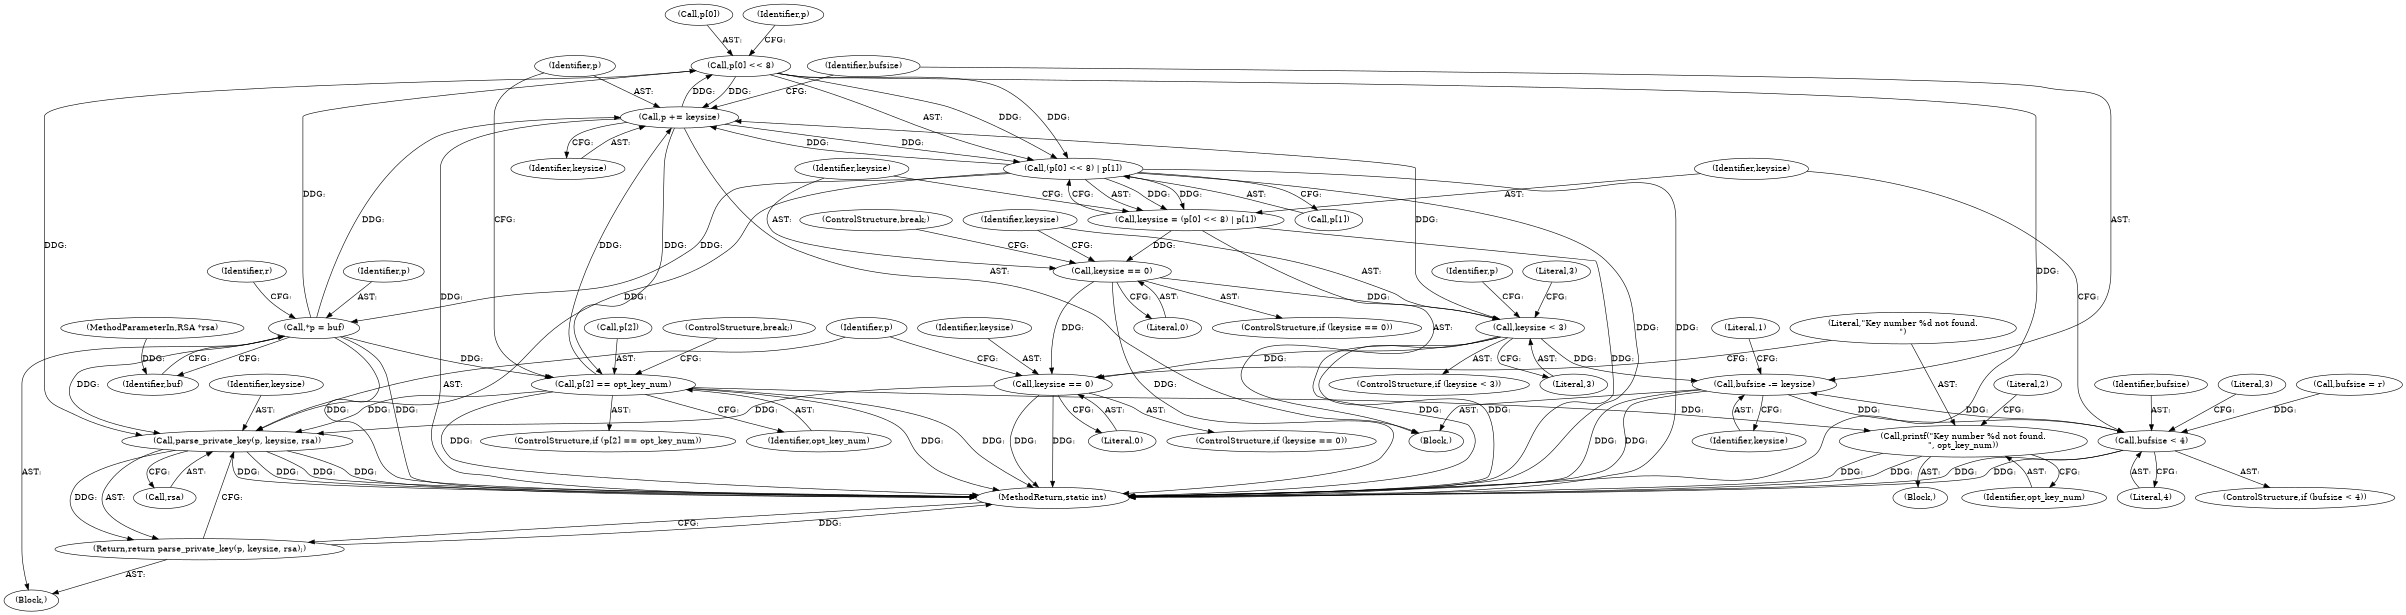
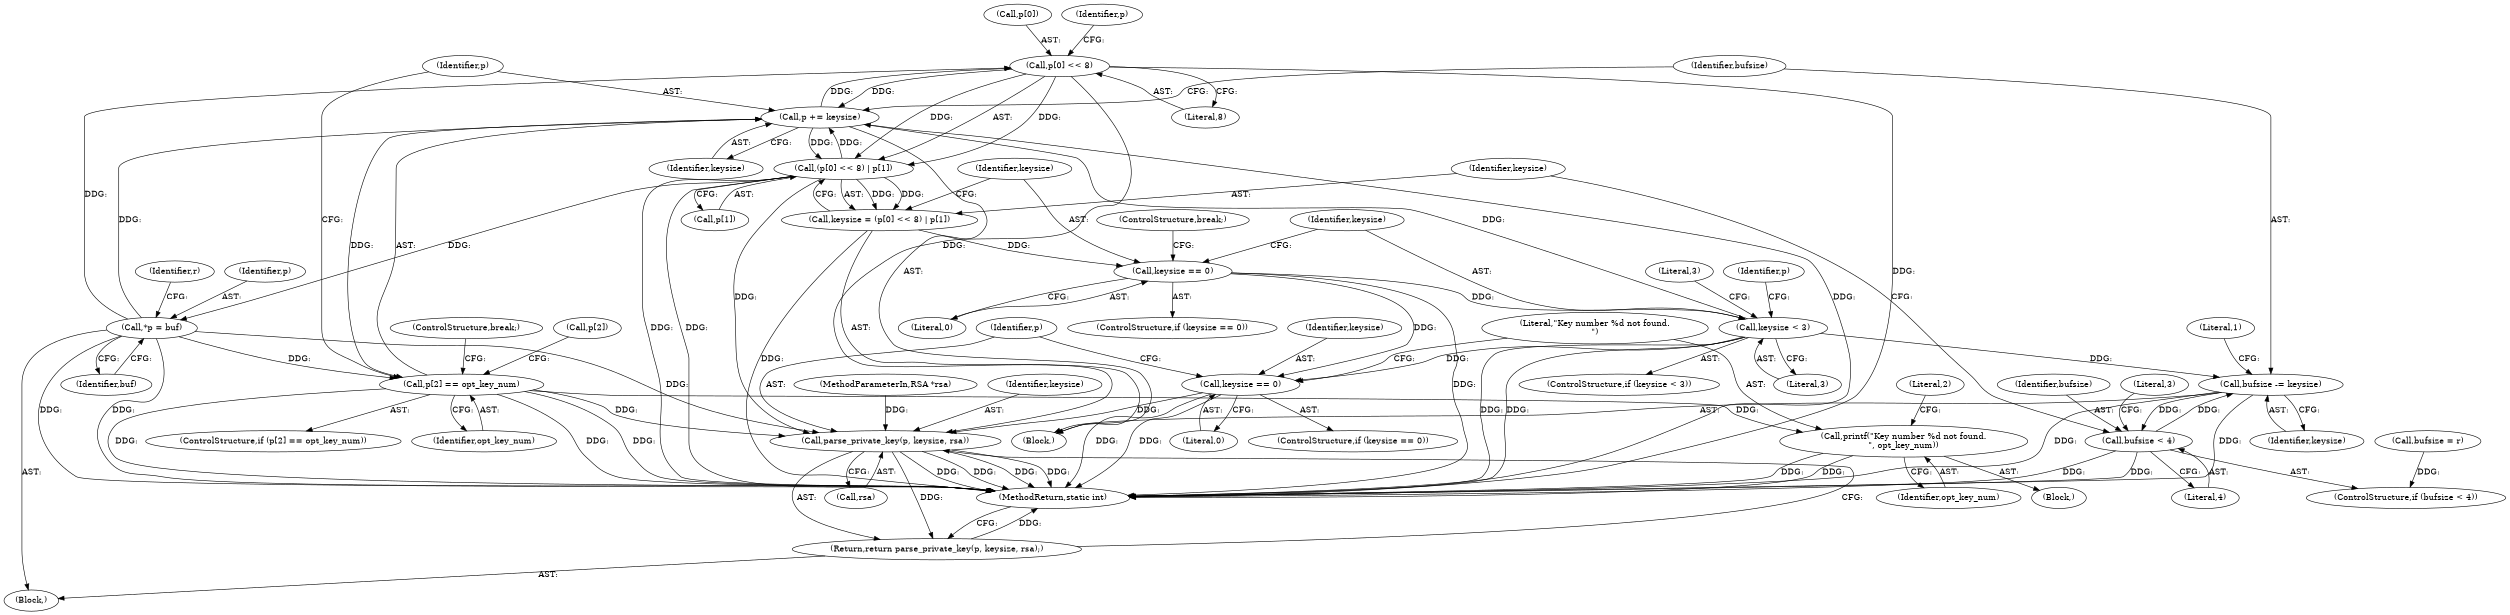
none -> (1205, 117)
(612, 246) -> (407, 246)
(142, 353) -> (885, 410)
(628, 359) -> (540, 359)
(2253, 412) -> (2418, 467)
